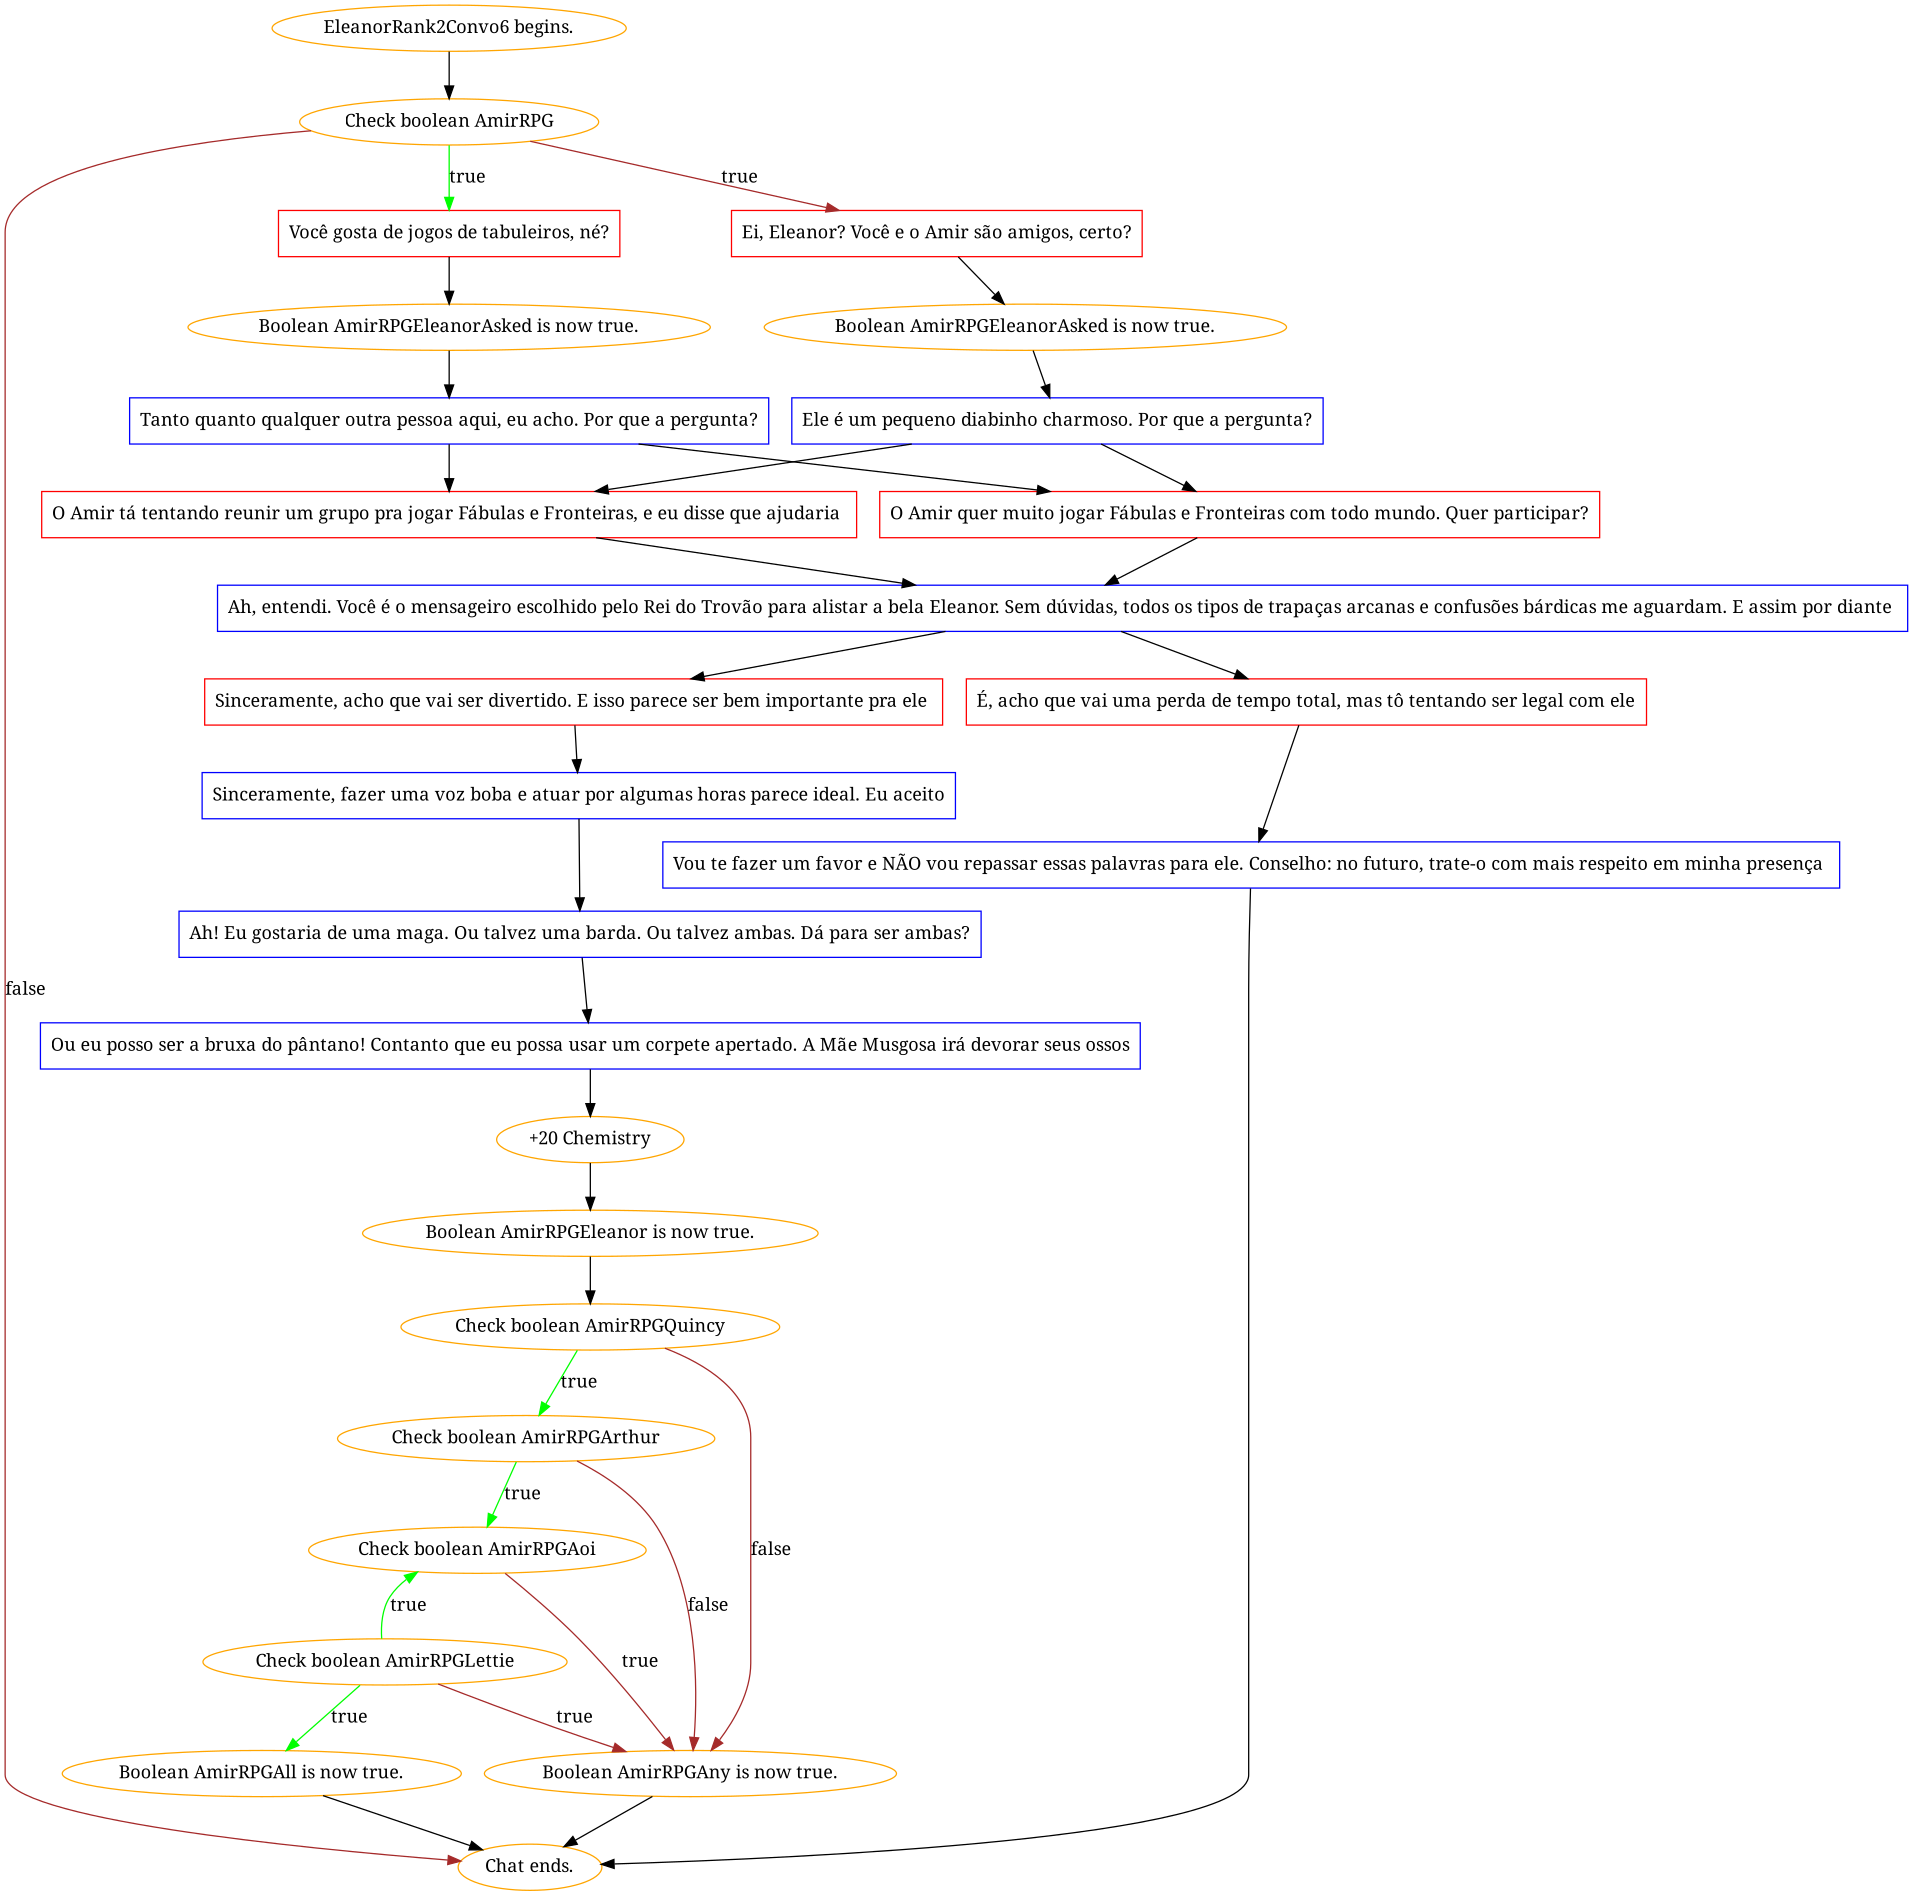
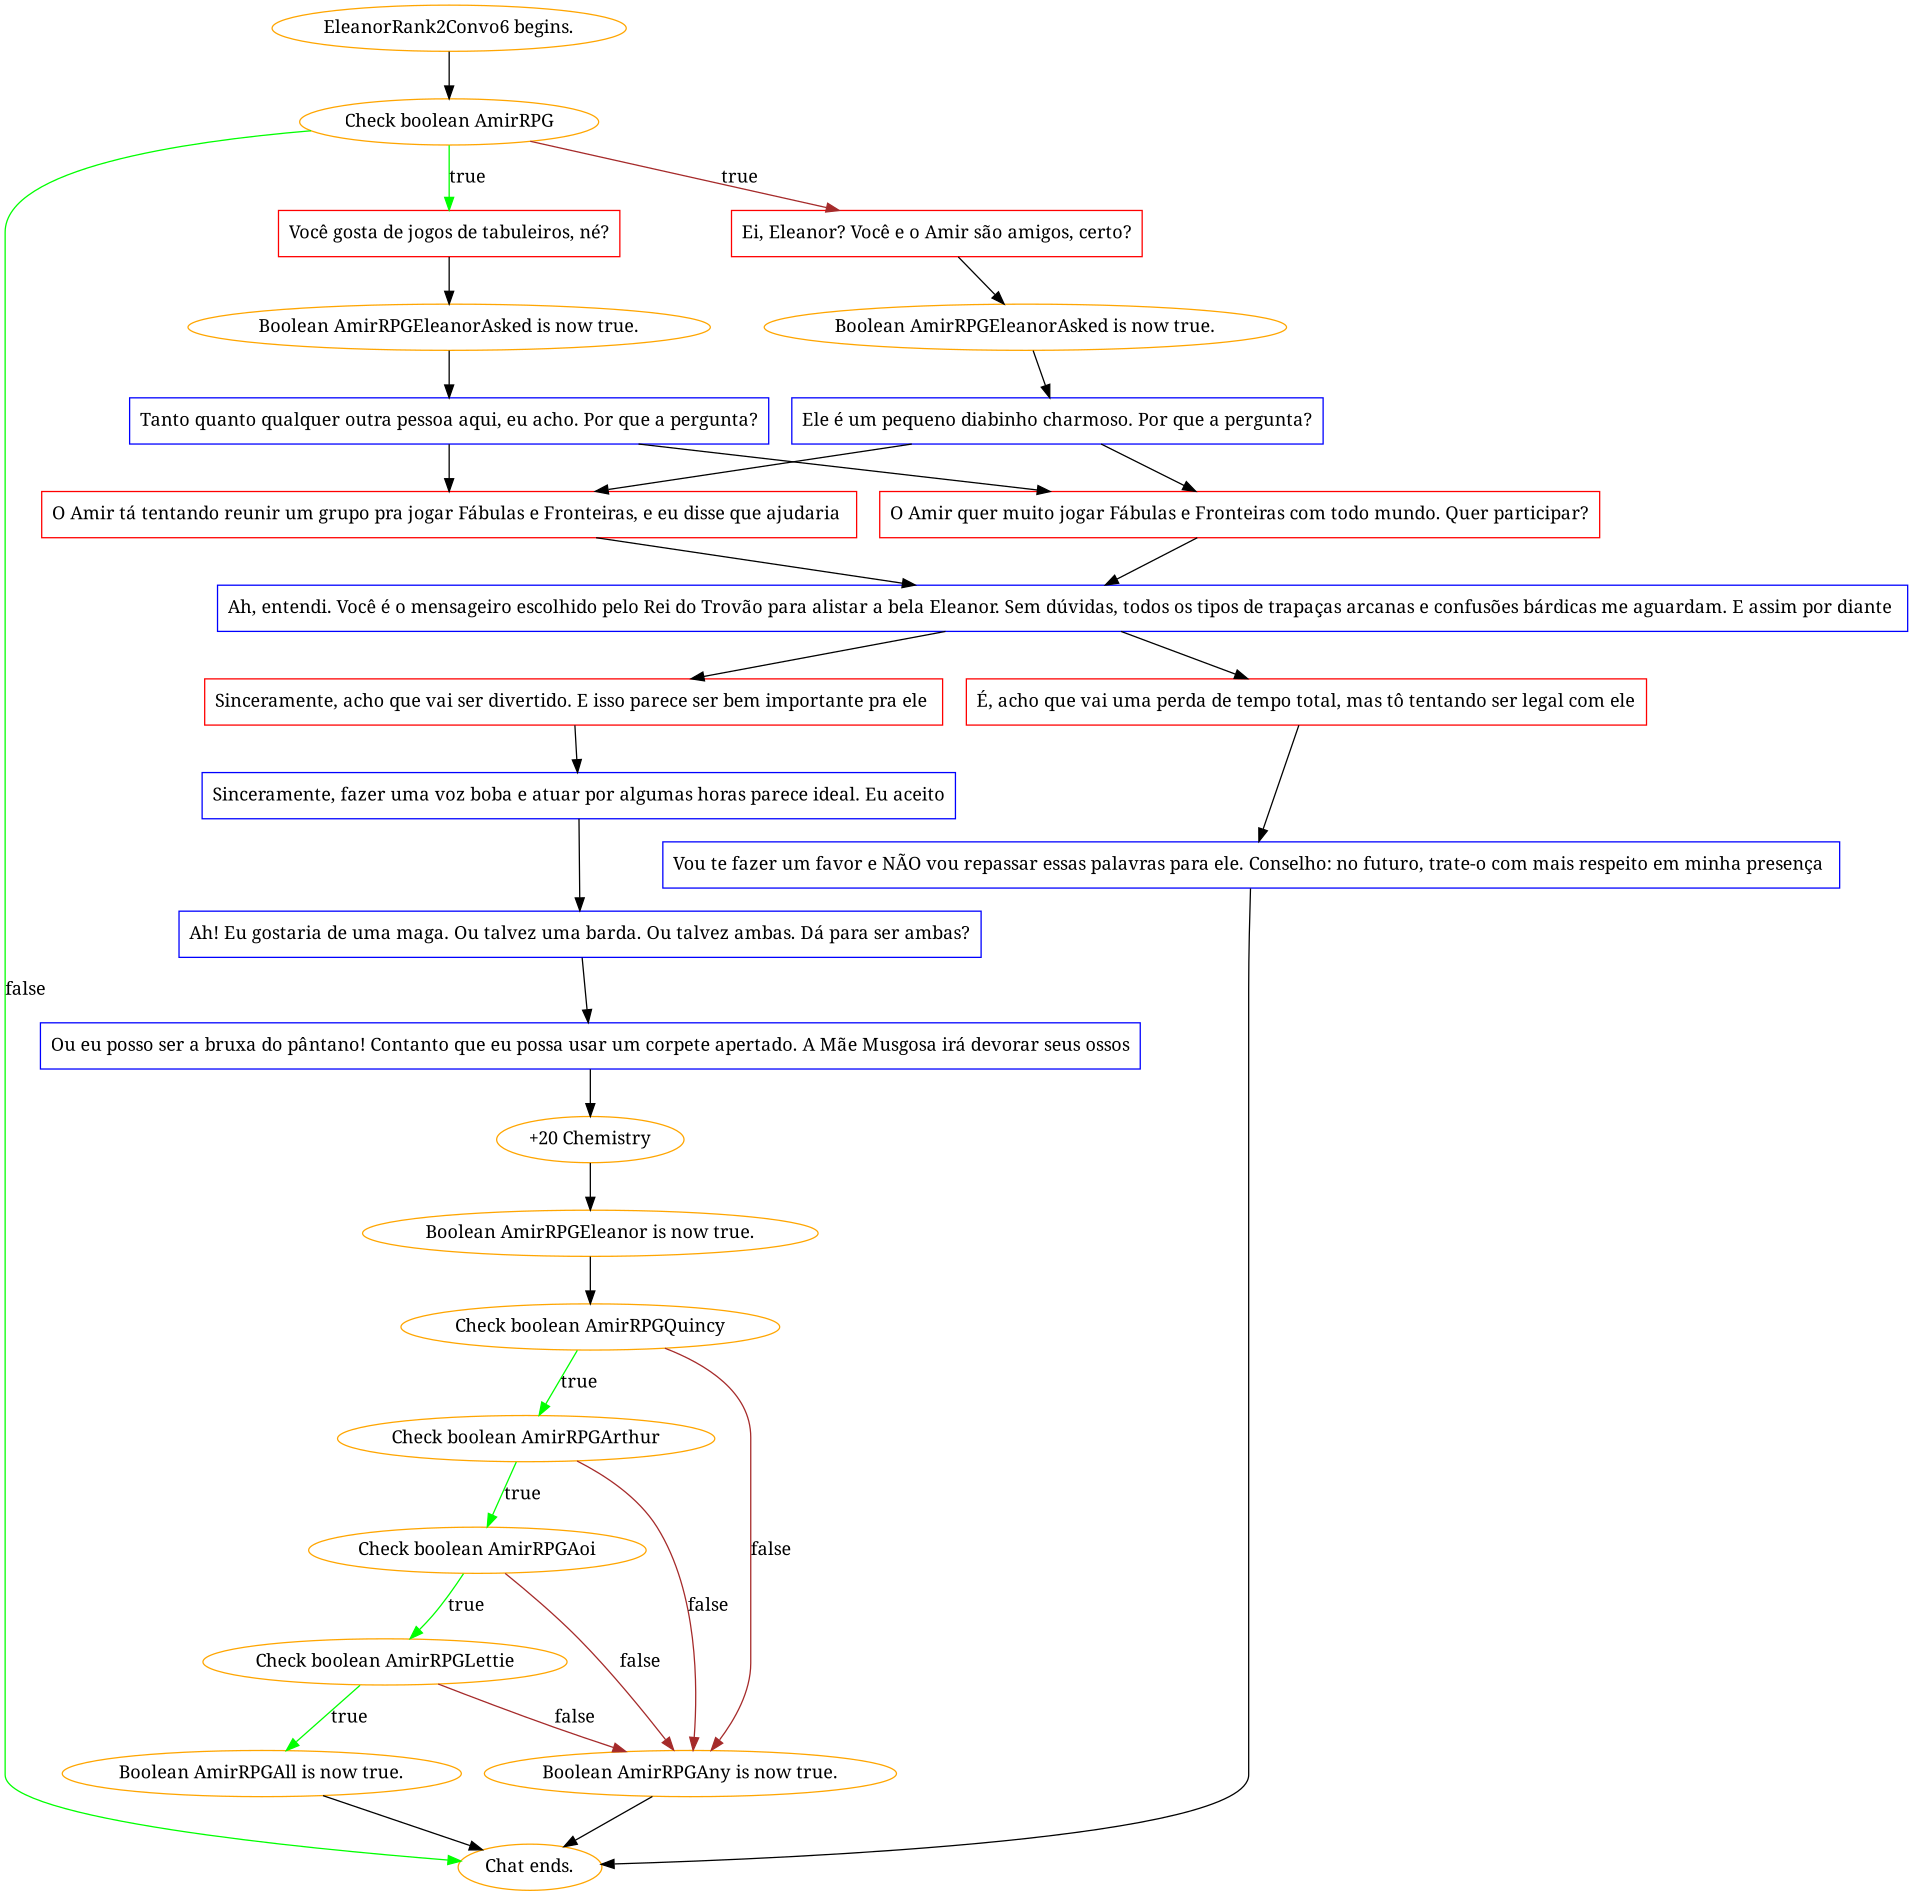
(5, 1064) -> (5, 1064)
(386, 1605) -> (443, 1603)
(640, 1662) -> (640, 1662)
(575, 1718) -> (575, 1718)
